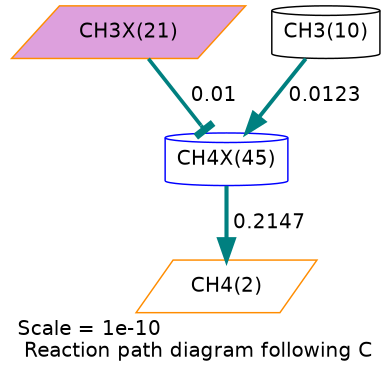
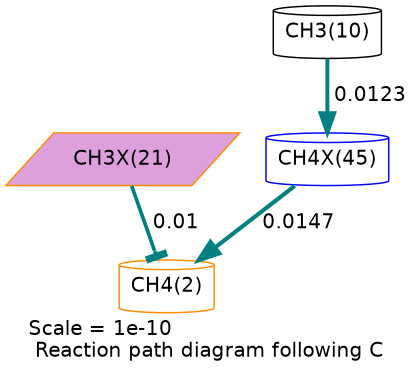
(175, 92) -> (143, 218)
(267, 223) -> (296, 223)
(227, 286) -> (167, 286)
